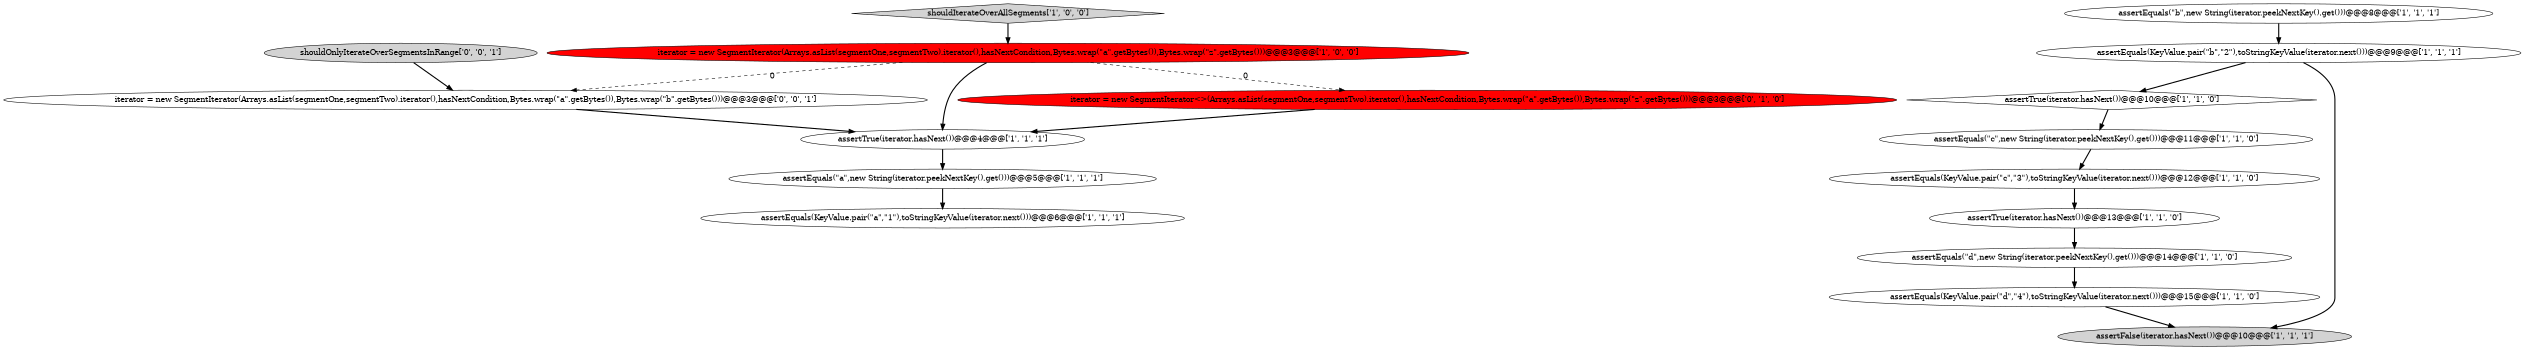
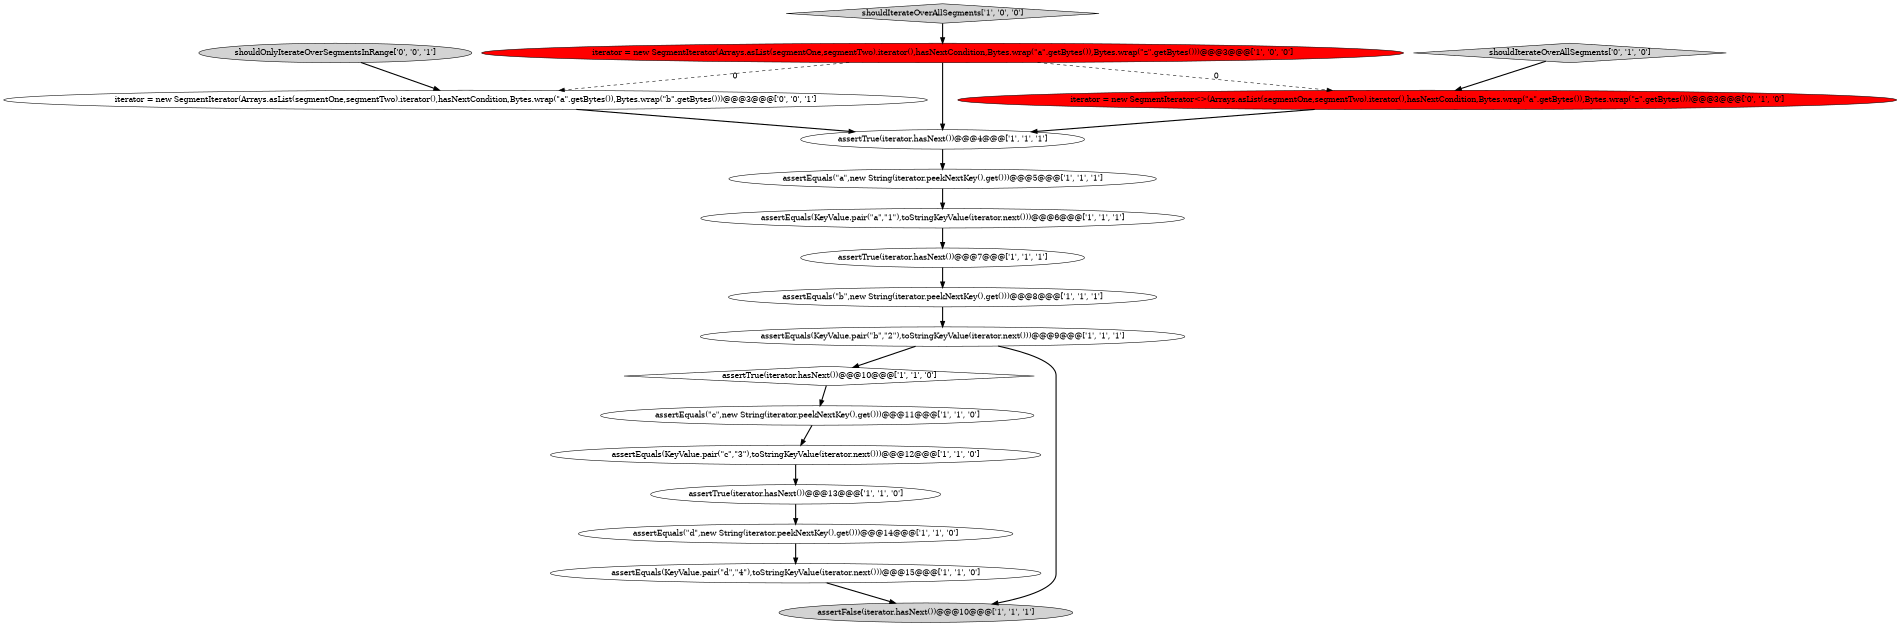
none -> (1570, 53)
none -> (943, 258)
